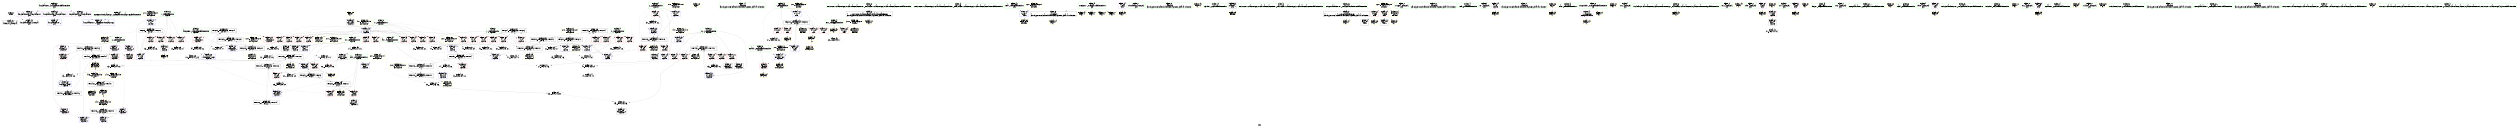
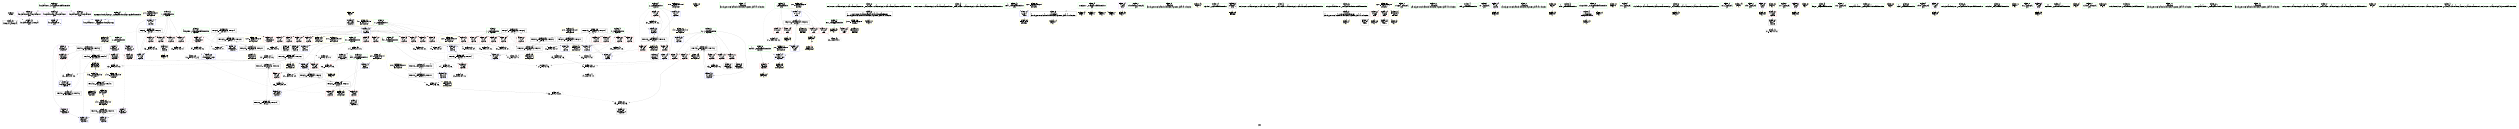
(728, 68) -> (728, 68)
